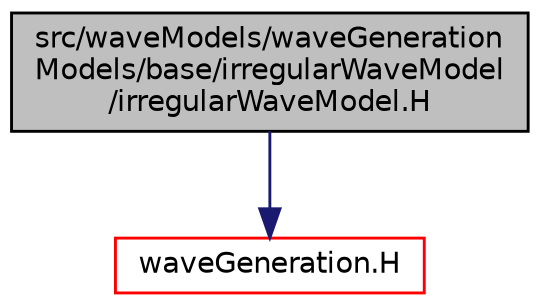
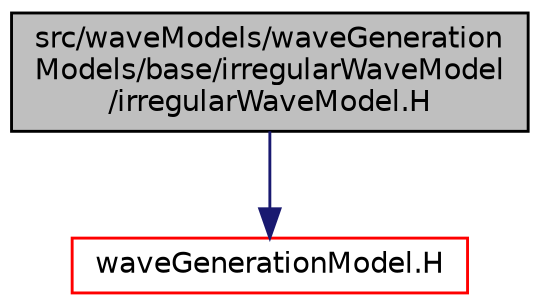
(270, 266) -> (270, 266)
